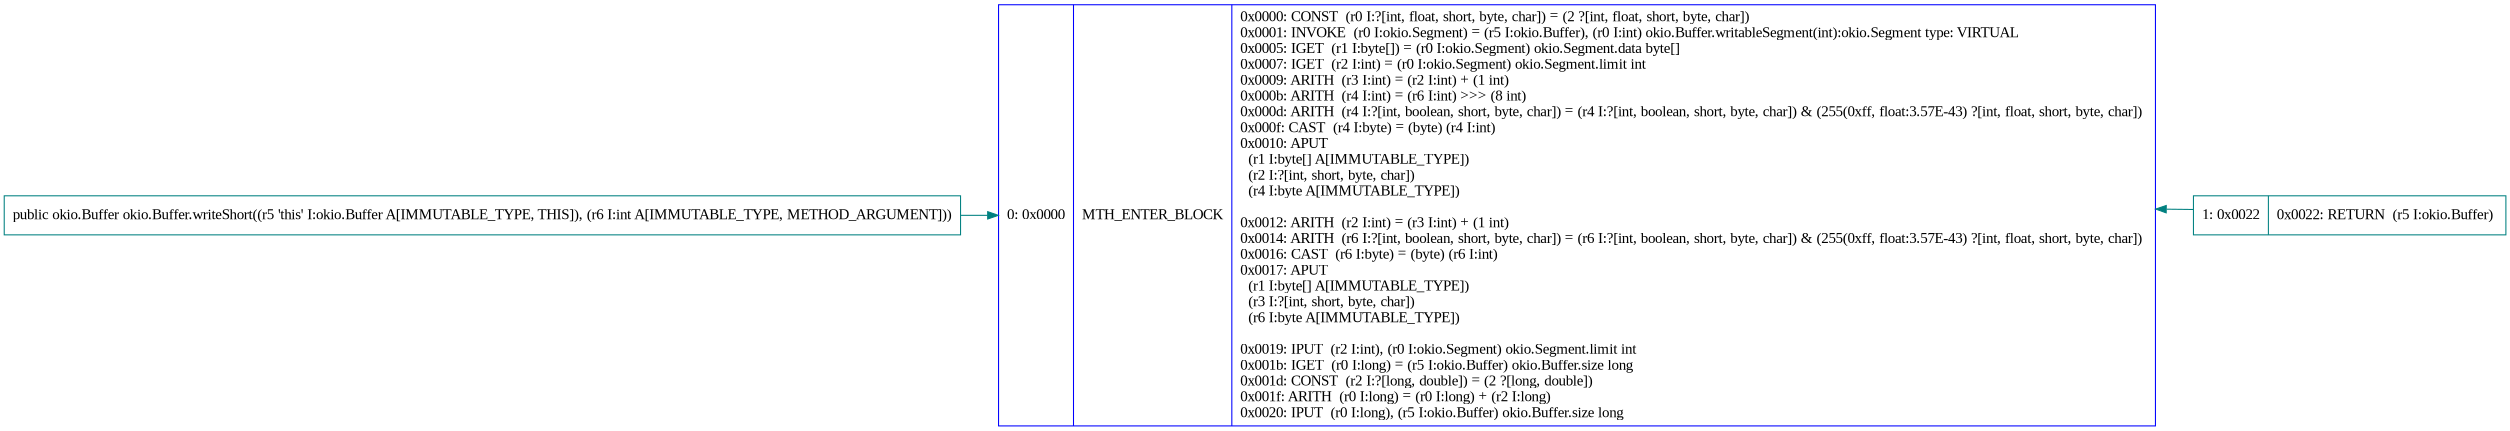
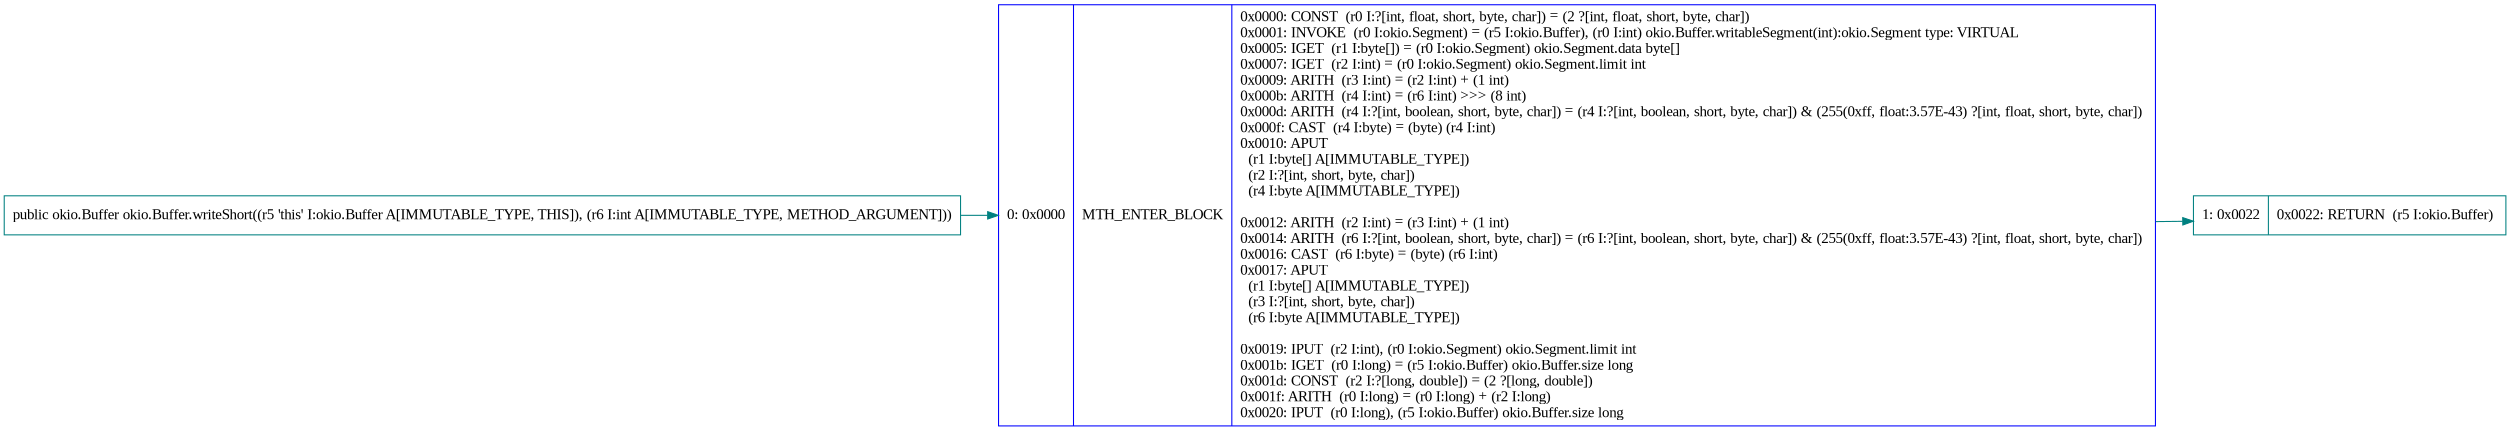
(2180, 209) -> (2169, 221)
